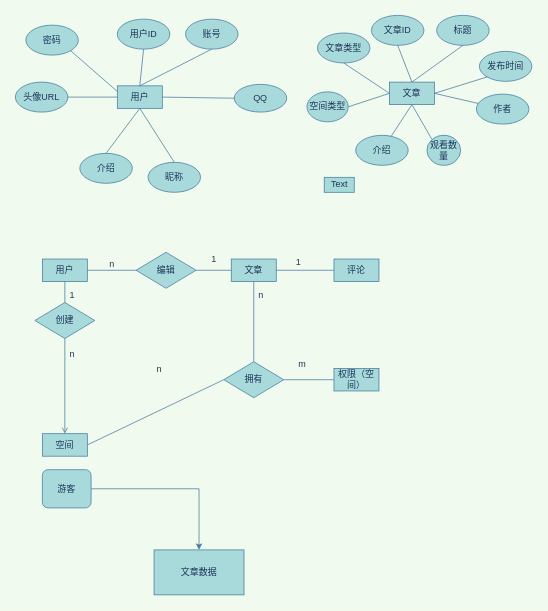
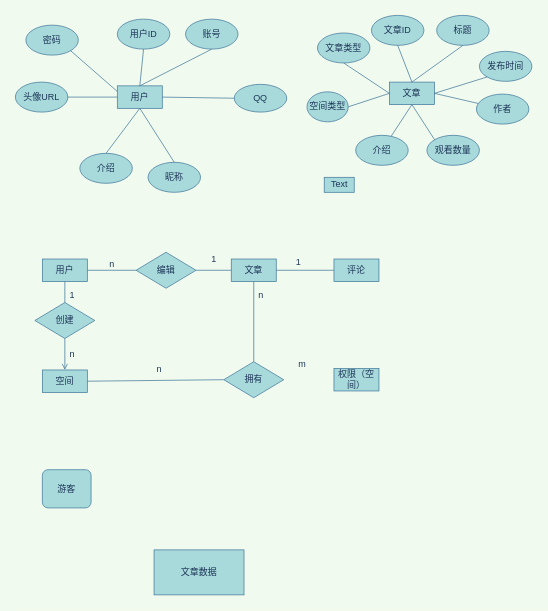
(444, 150) -> (453, 150)
(309, 380) -> none
(65, 445) -> (65, 381)
(145, 489) -> none
